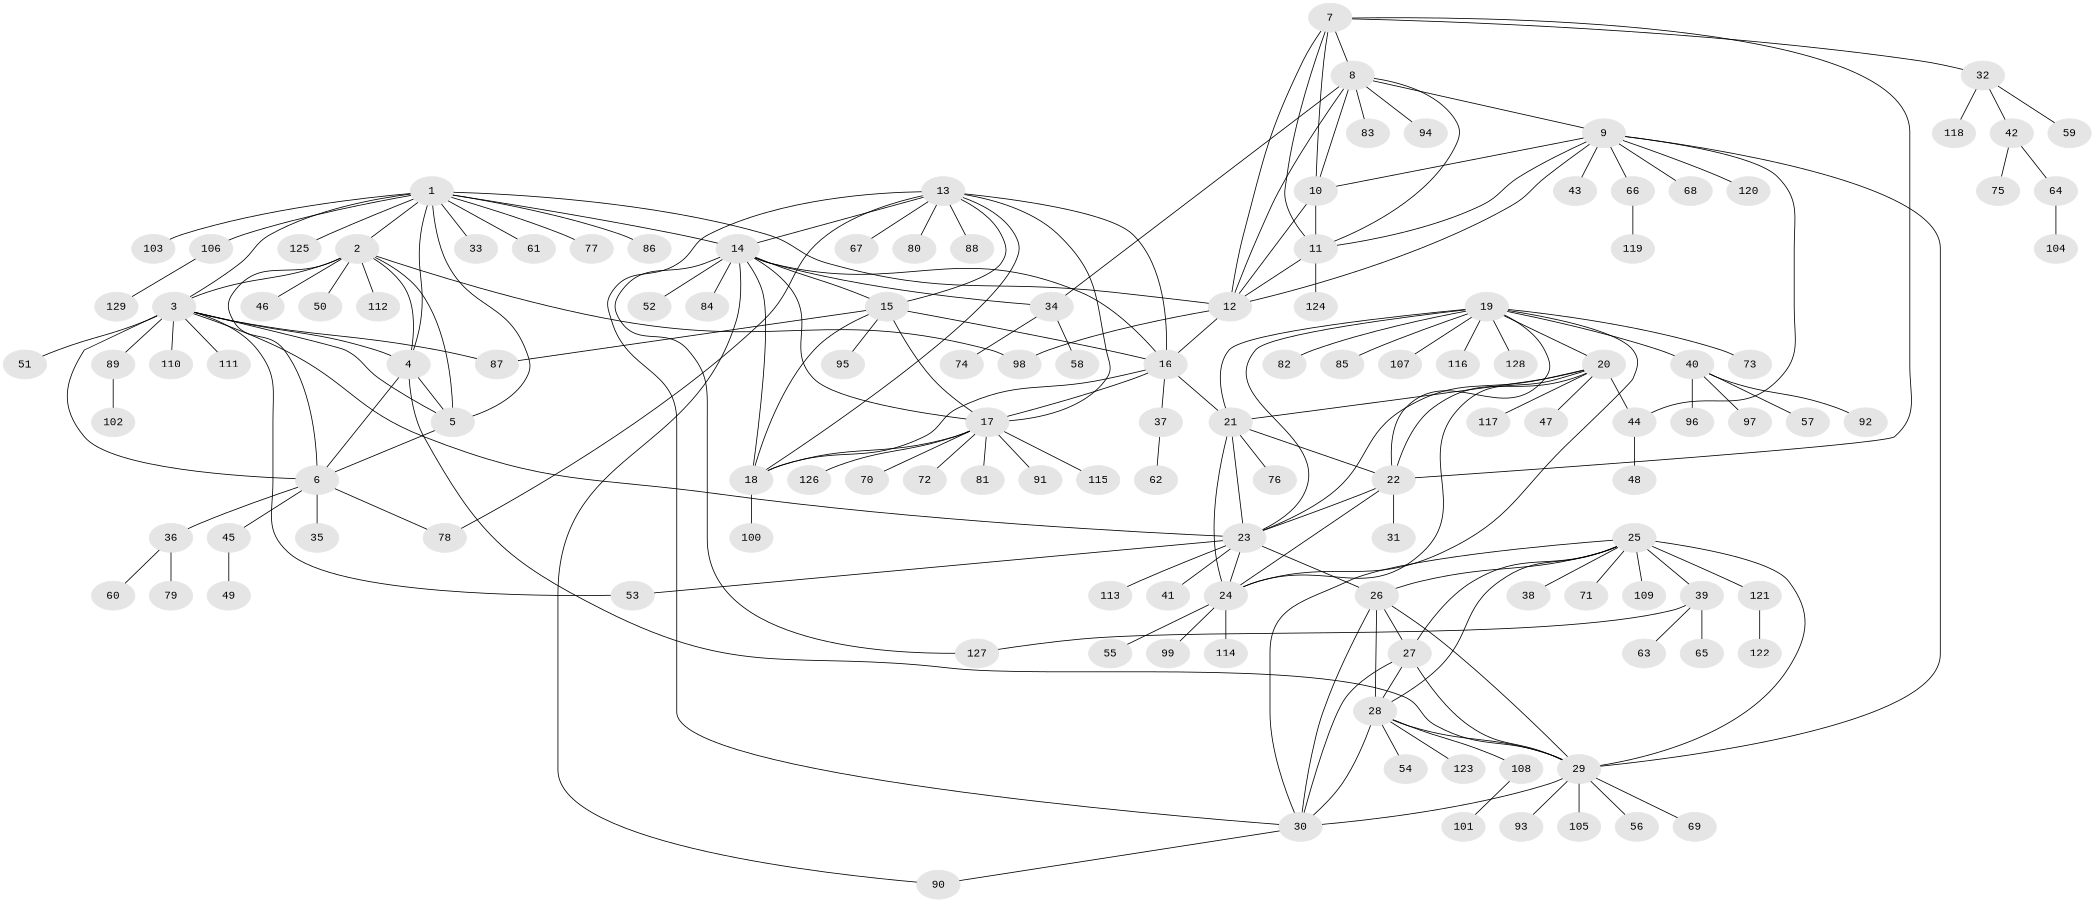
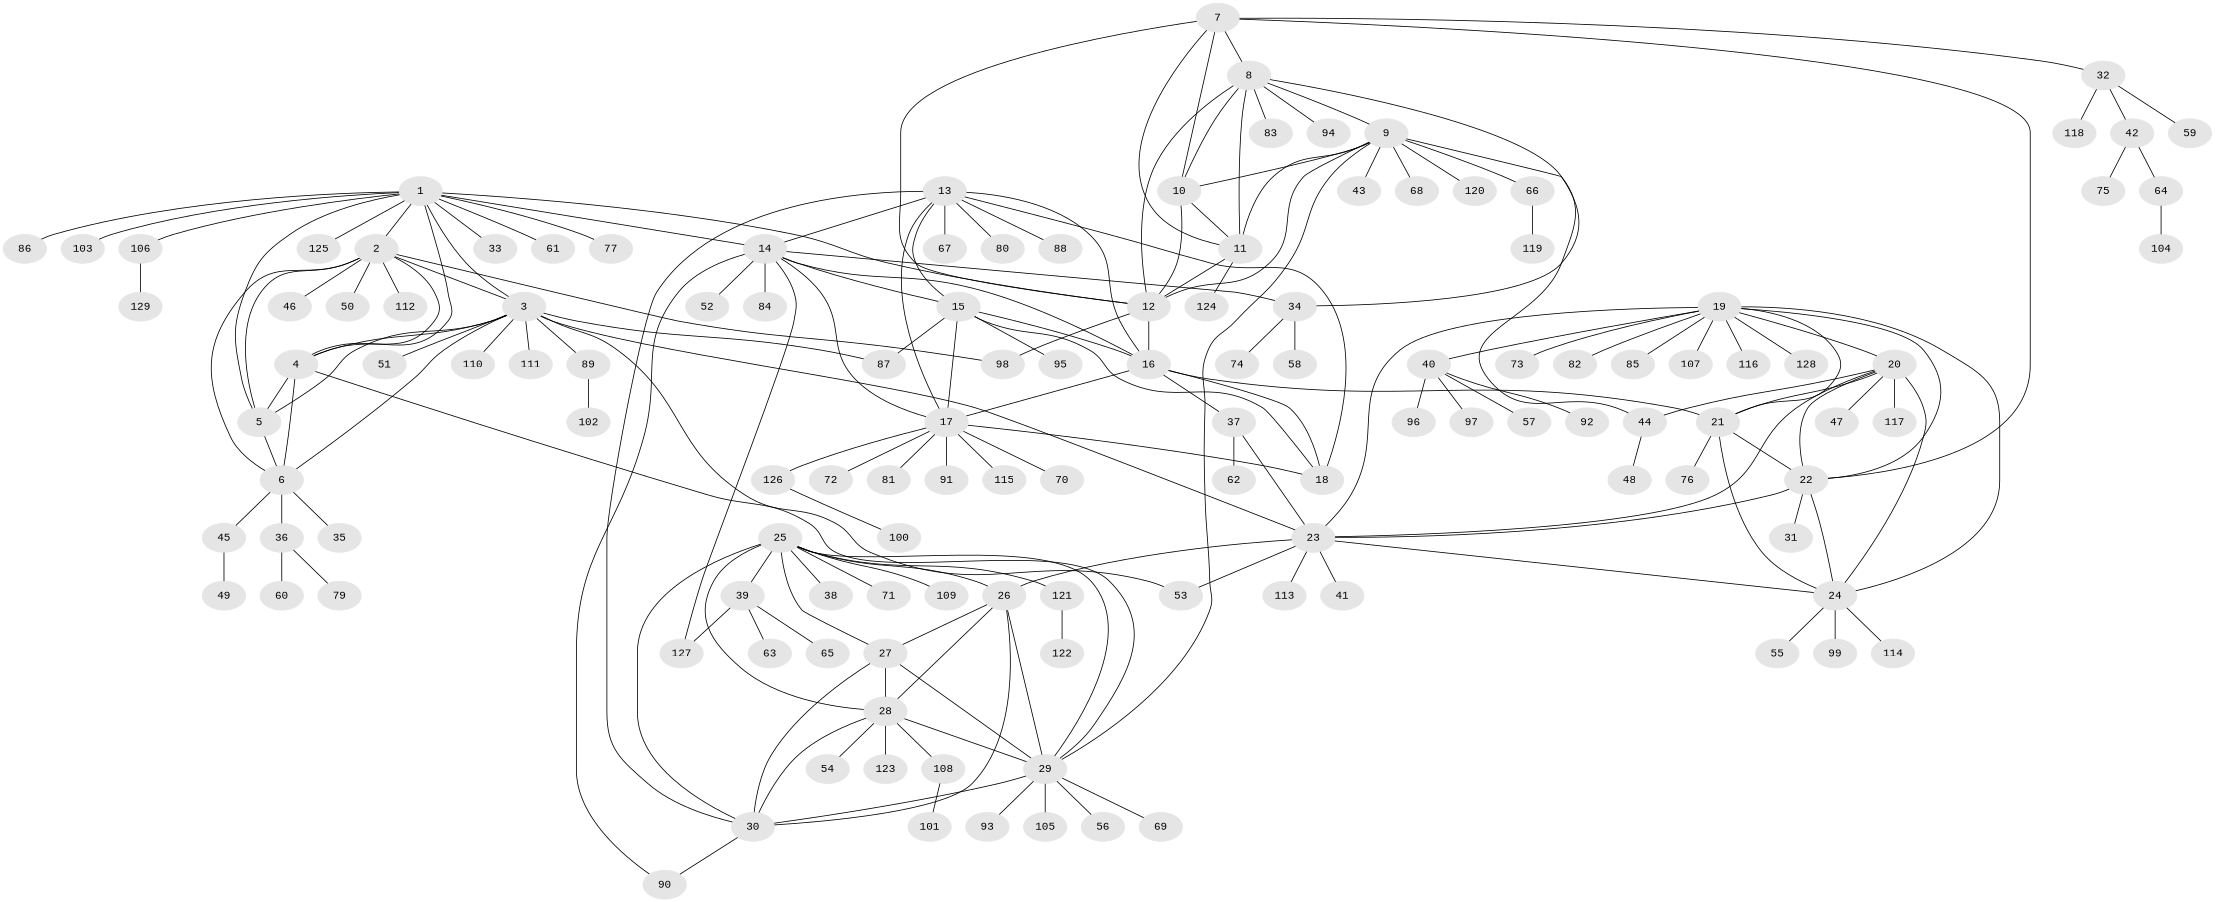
(764, 362) -> none
(1237, 480) -> (1274, 480)
(751, 509) -> (836, 510)
(445, 538) -> none
